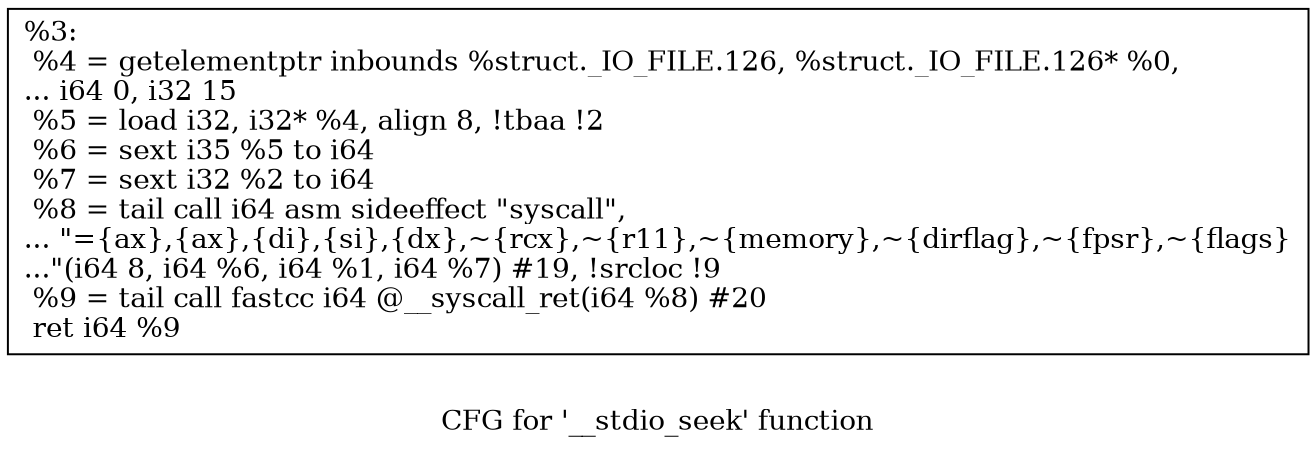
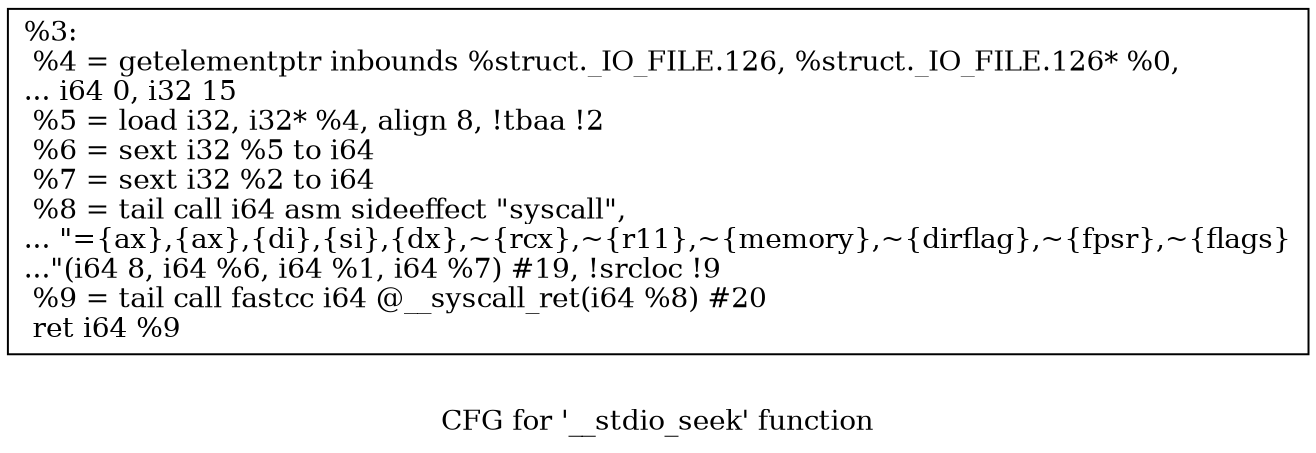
(199, 151) -> (199, 151)
